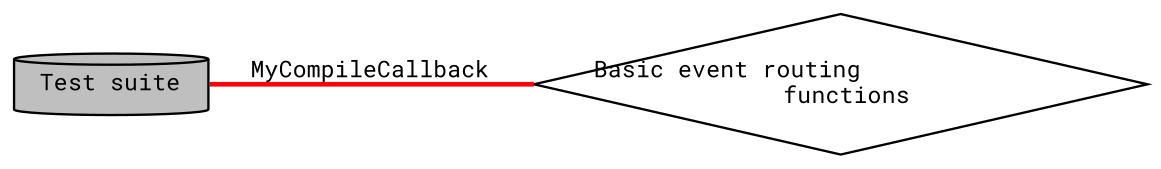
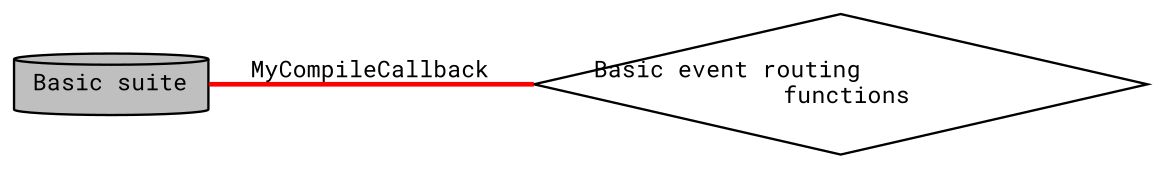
(111, 84) -> (111, 84)
